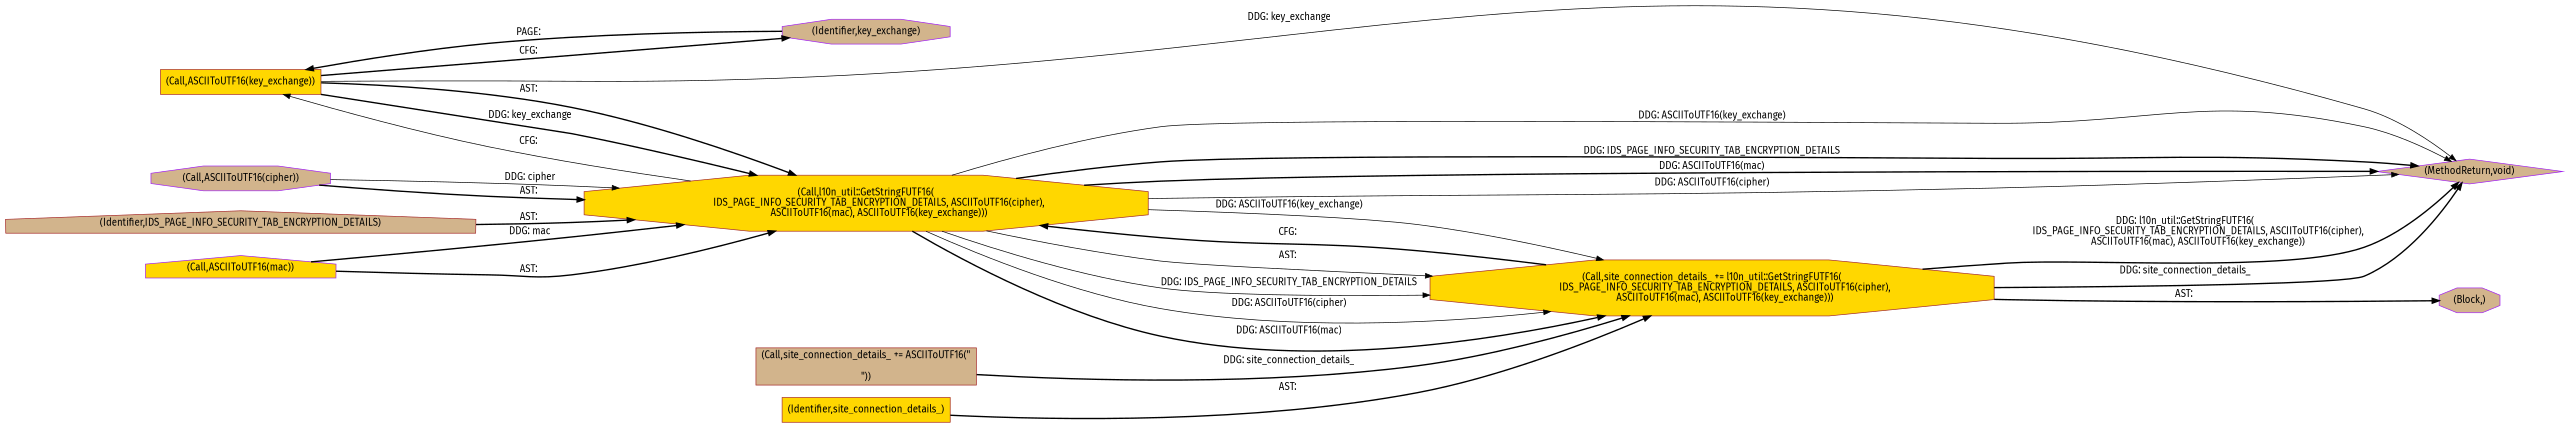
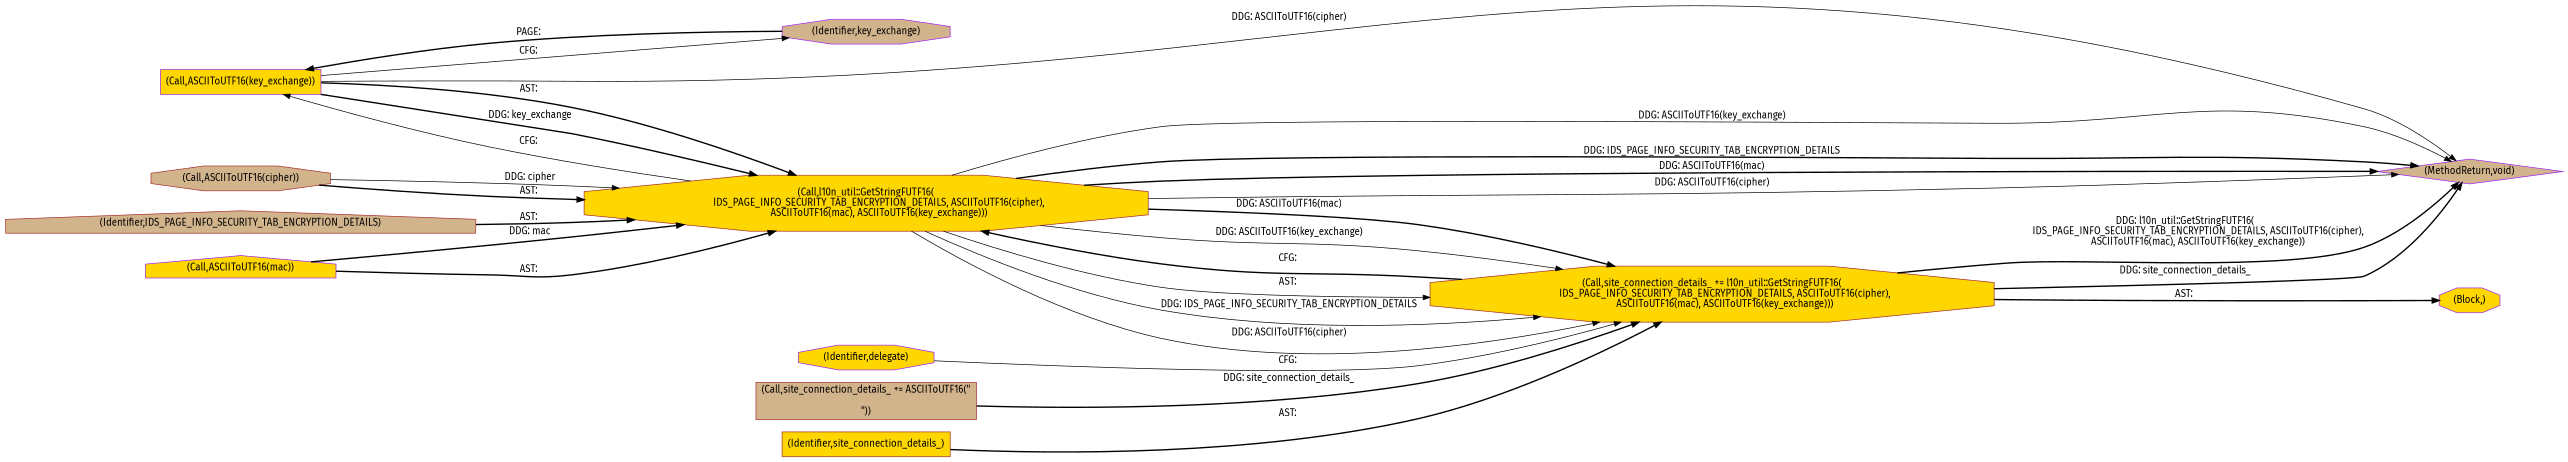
(1289, 18) -> (1289, 18)
(552, 57) -> (552, 57)
(241, 82) -> (241, 82)
(241, 178) -> (241, 178)
(2470, 300) -> (2470, 300)
none -> (866, 358)
